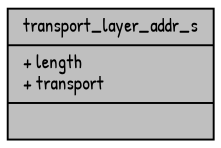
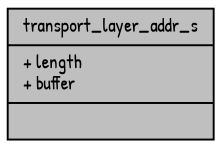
(64, 84) -> (50, 84)
